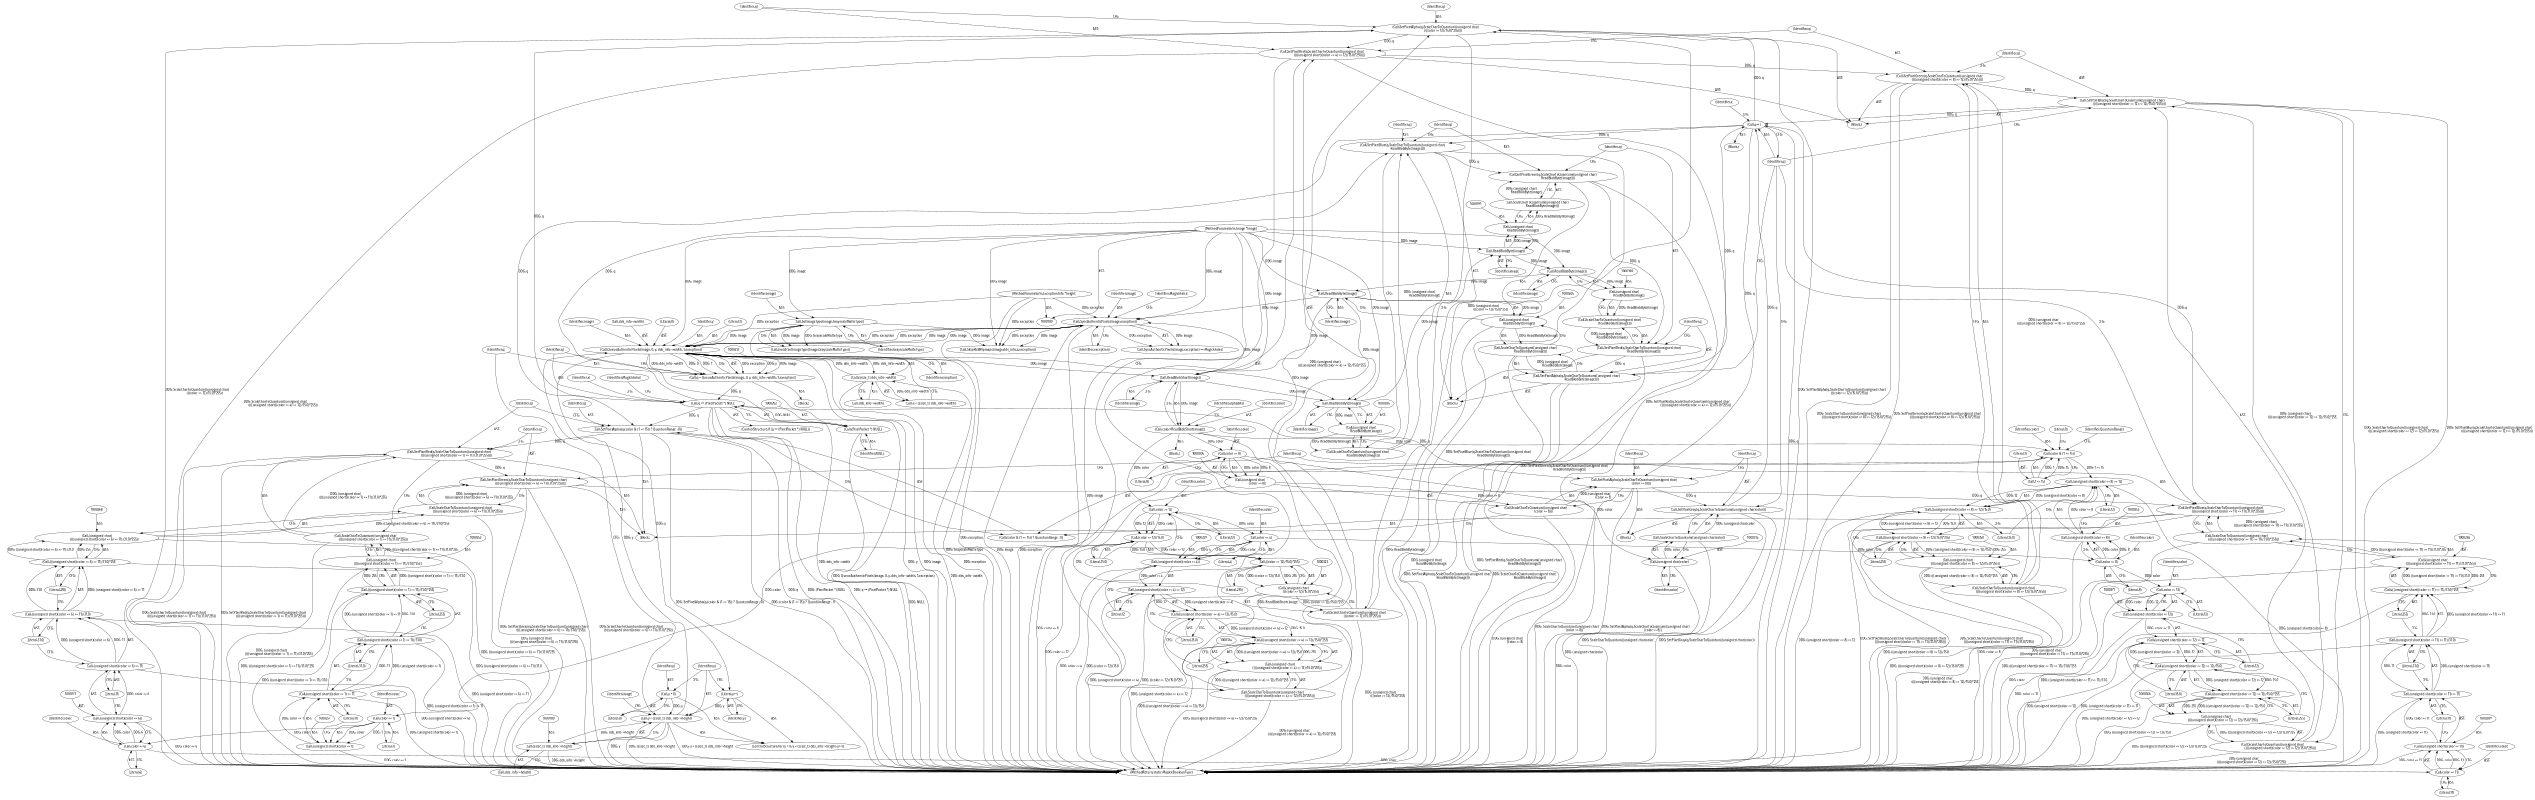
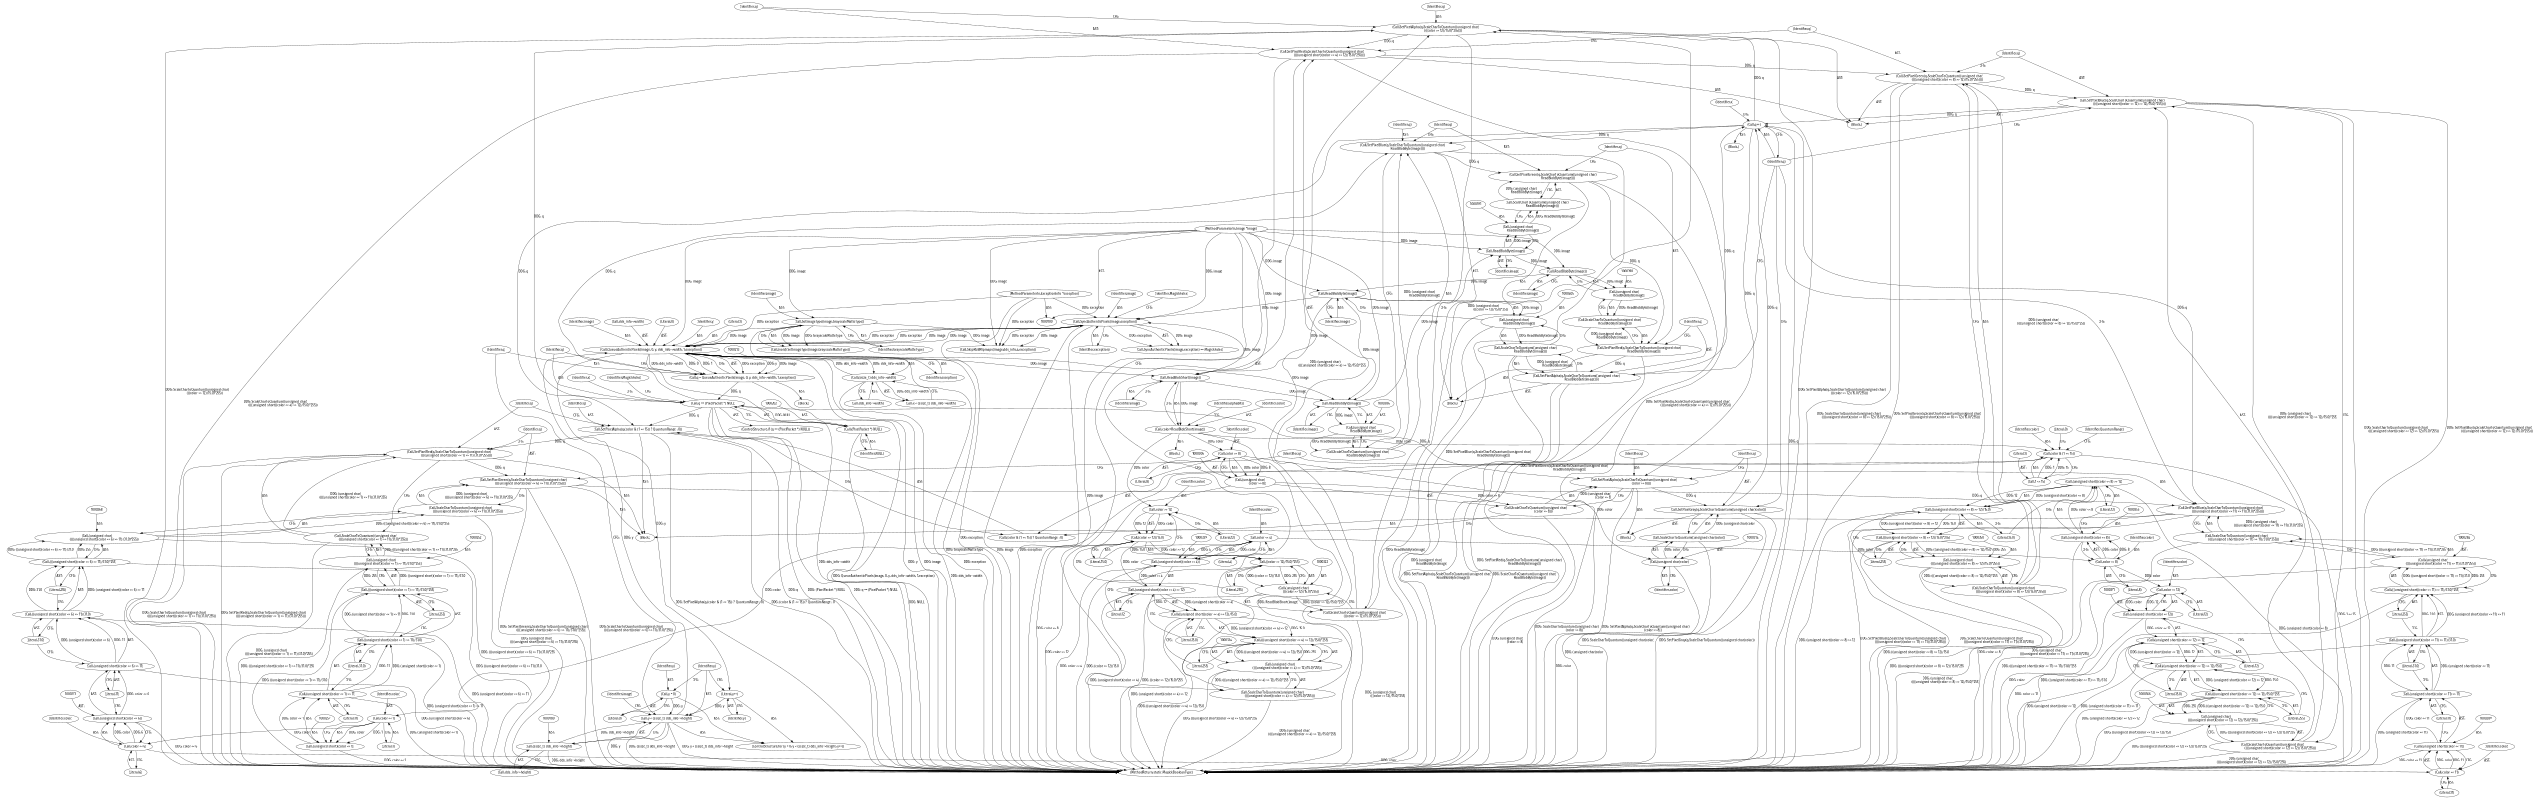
(1044, 294) -> (1044, 294)
(2081, 465) -> (2352, 720)
(1215, 519) -> (1163, 545)
